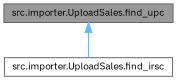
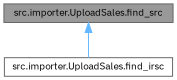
(88, 13) -> (88, 13)
